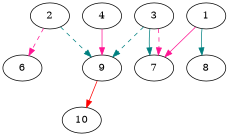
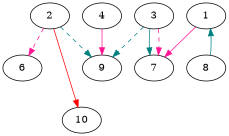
(201, 38) -> (211, 46)
(93, 91) -> (65, 64)
